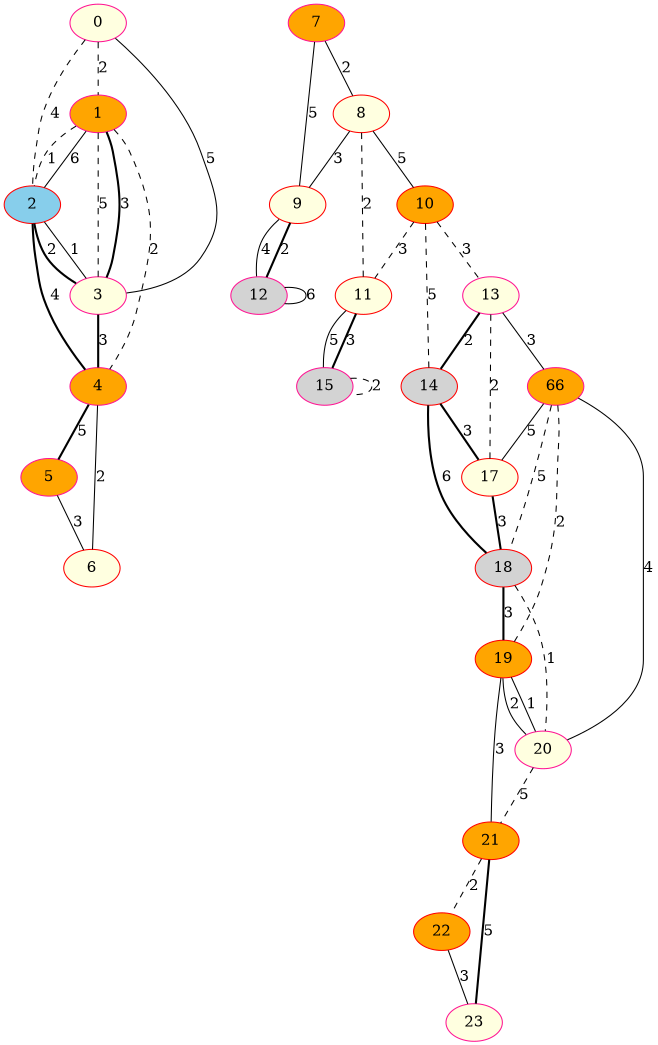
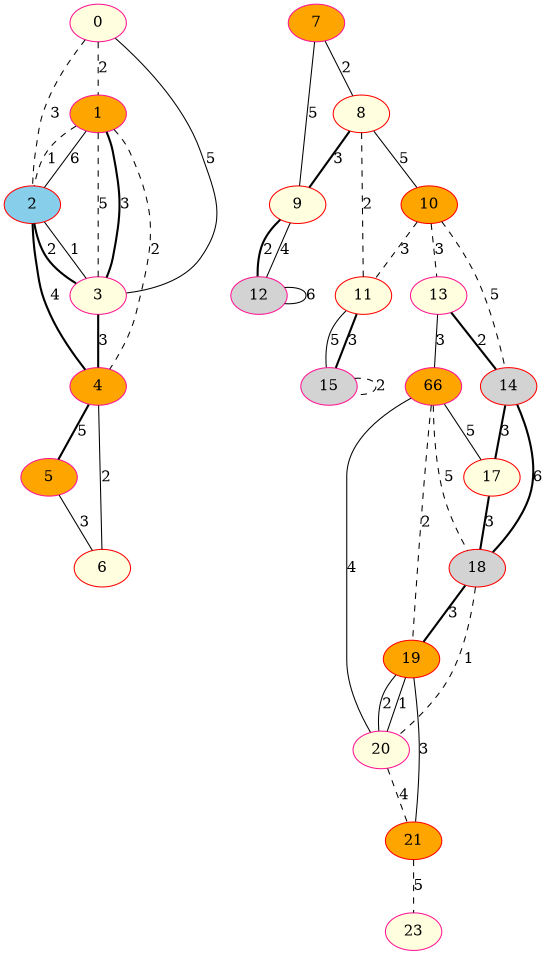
(55, 114) -> (55, 114)
(329, 159) -> (329, 159)
(490, 386) -> none
(524, 795) -> (404, 795)
(442, 932) -> none
(483, 932) -> (414, 886)
